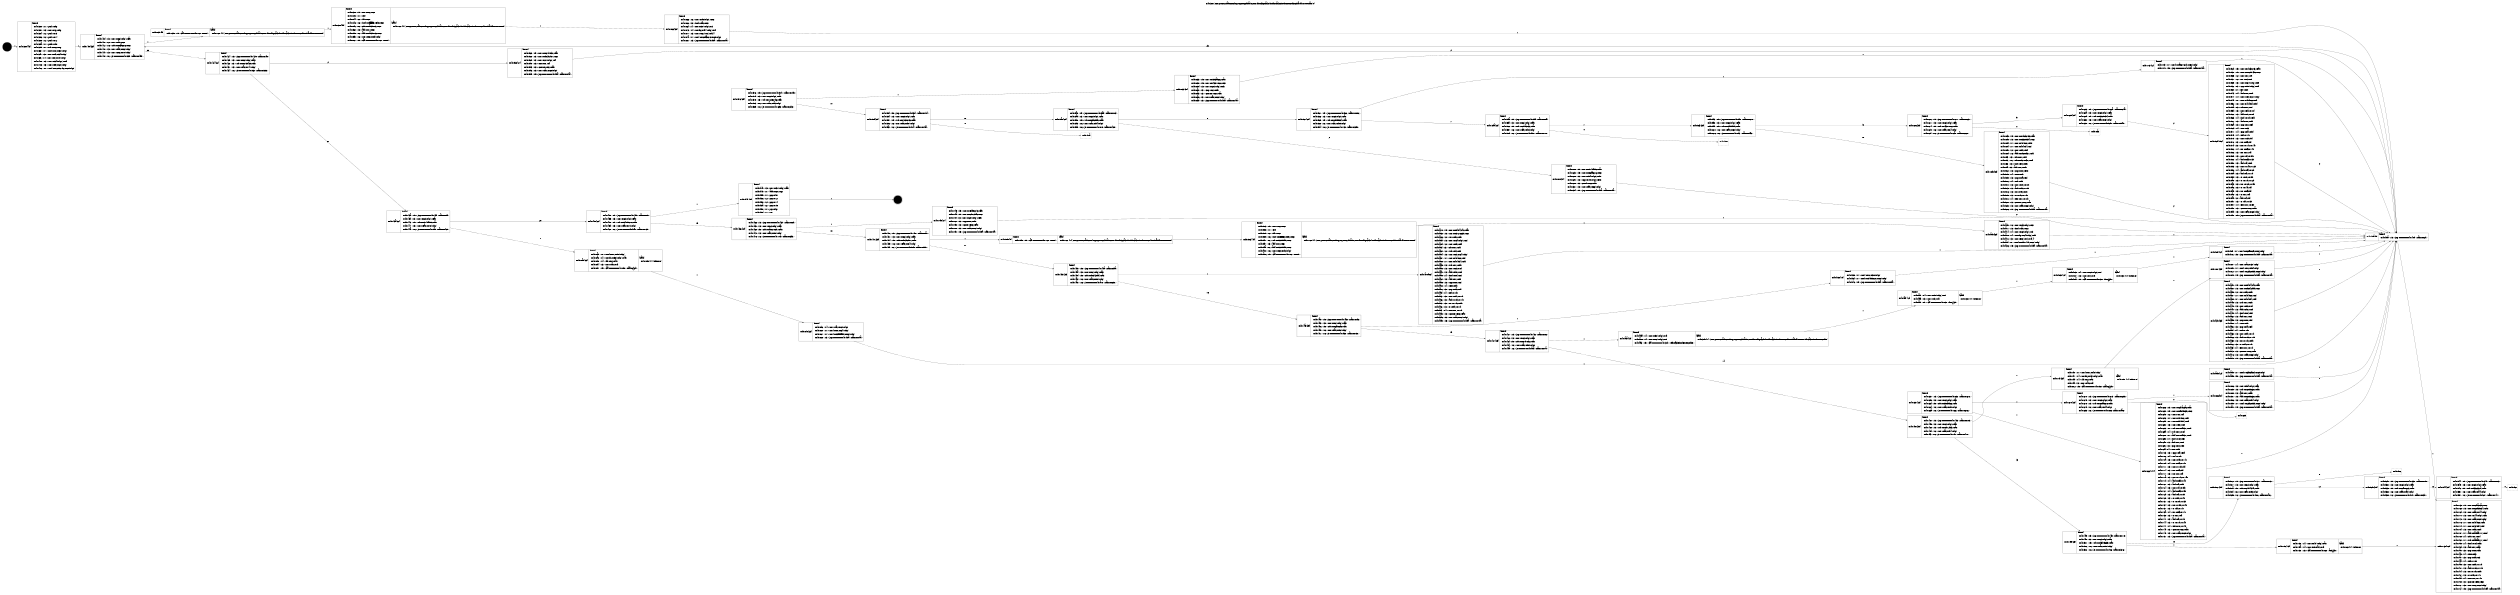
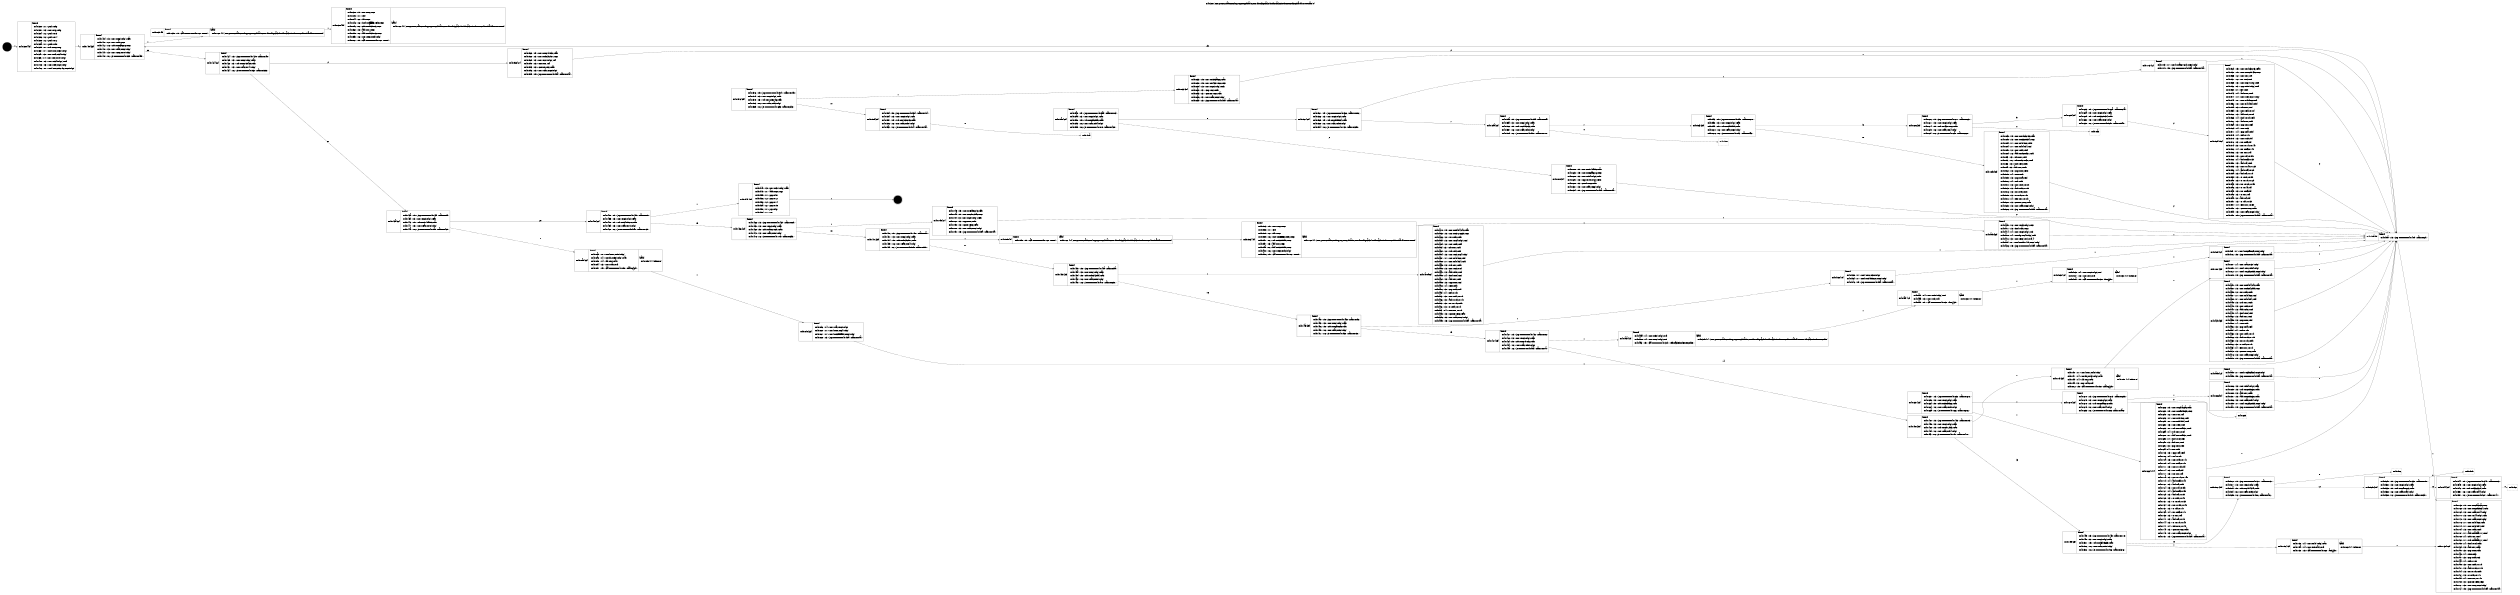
(697, 29) -> none
(991, 120) -> none
none -> (2469, 472)
